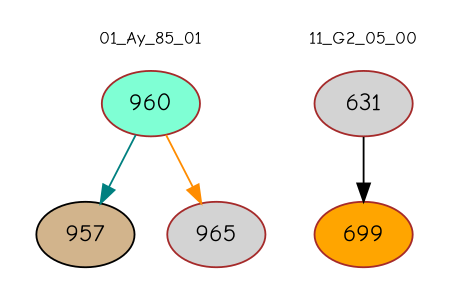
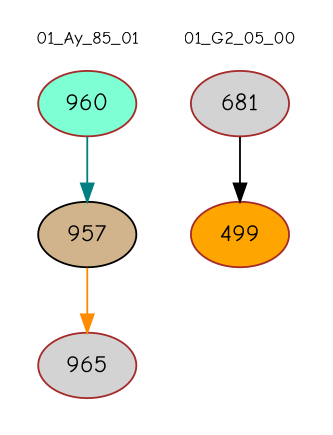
(364, 39) -> (240, 39)
(364, 104) -> (240, 104)
(179, 161) -> (87, 291)
(364, 235) -> (240, 235)
